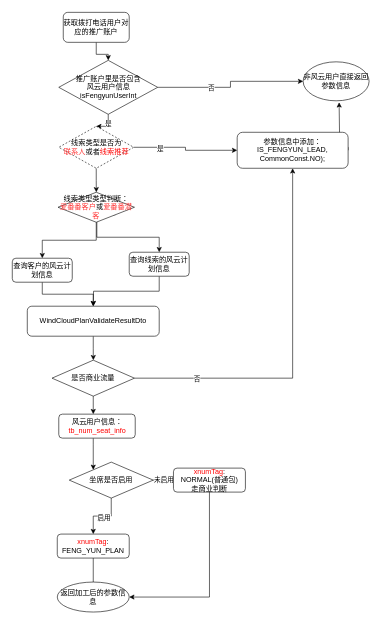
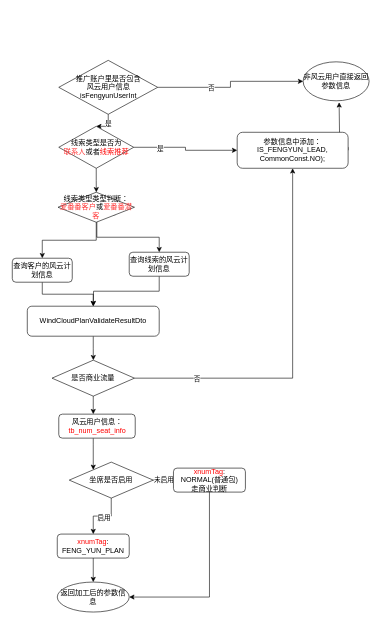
(96, 27) -> none
(107, 54) -> none
(96, 147) -> (96, 147)
(93, 578) -> (93, 576)
